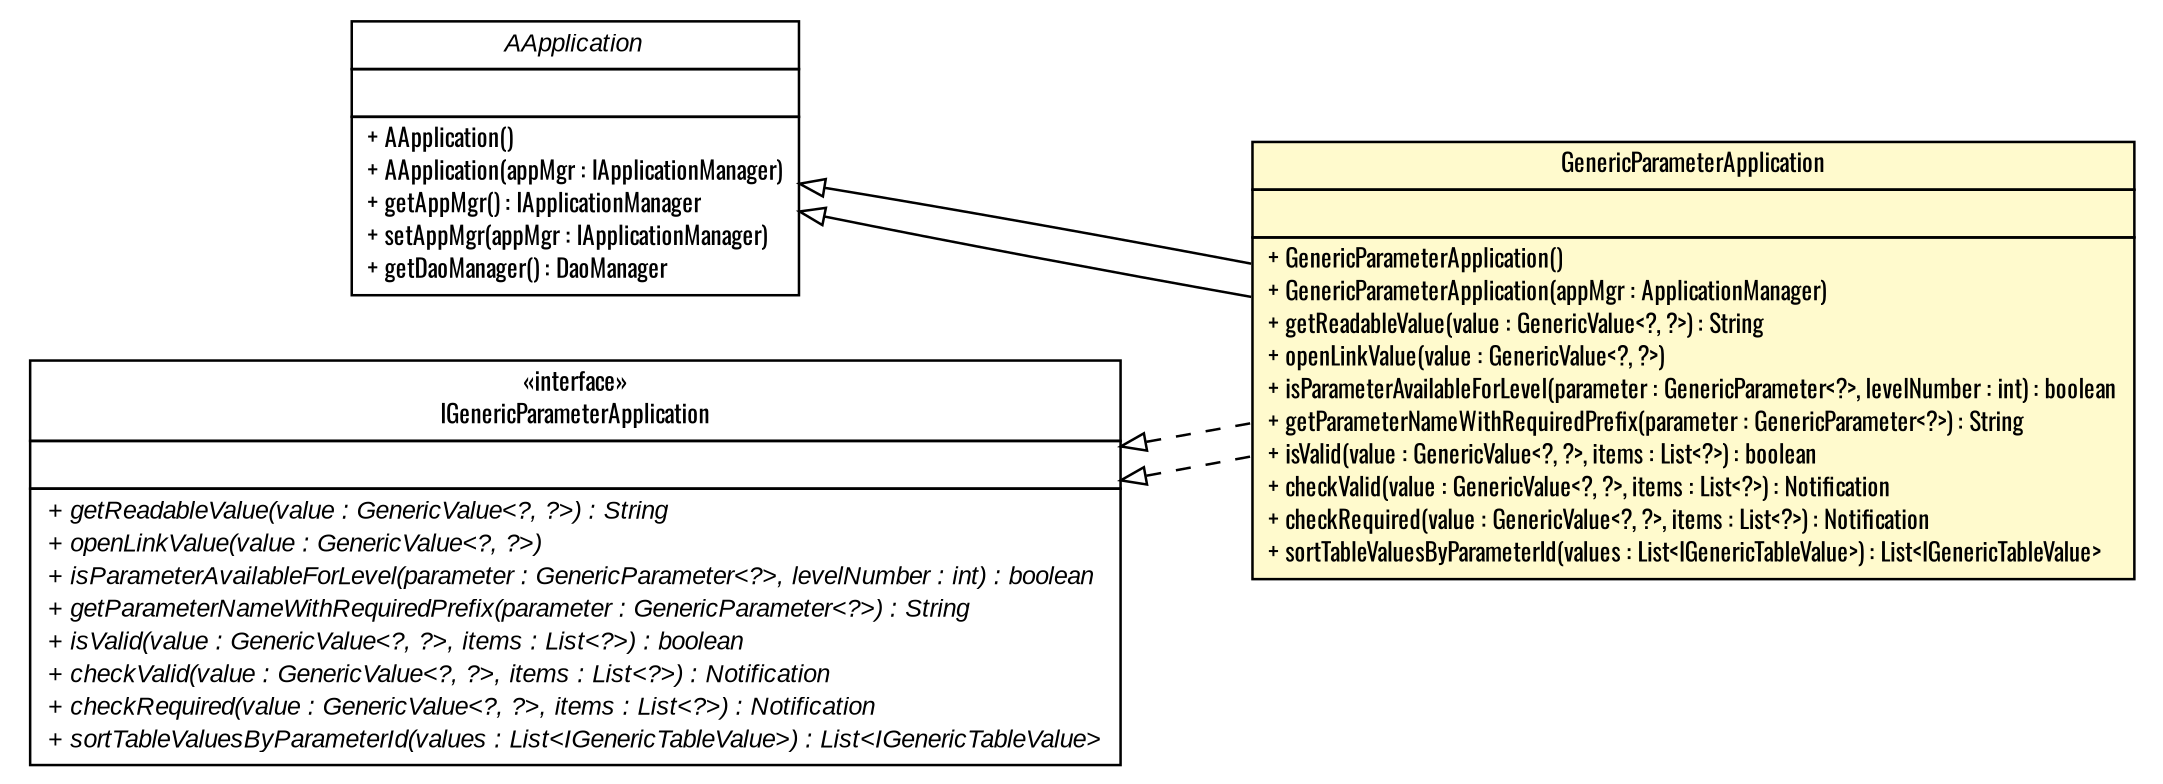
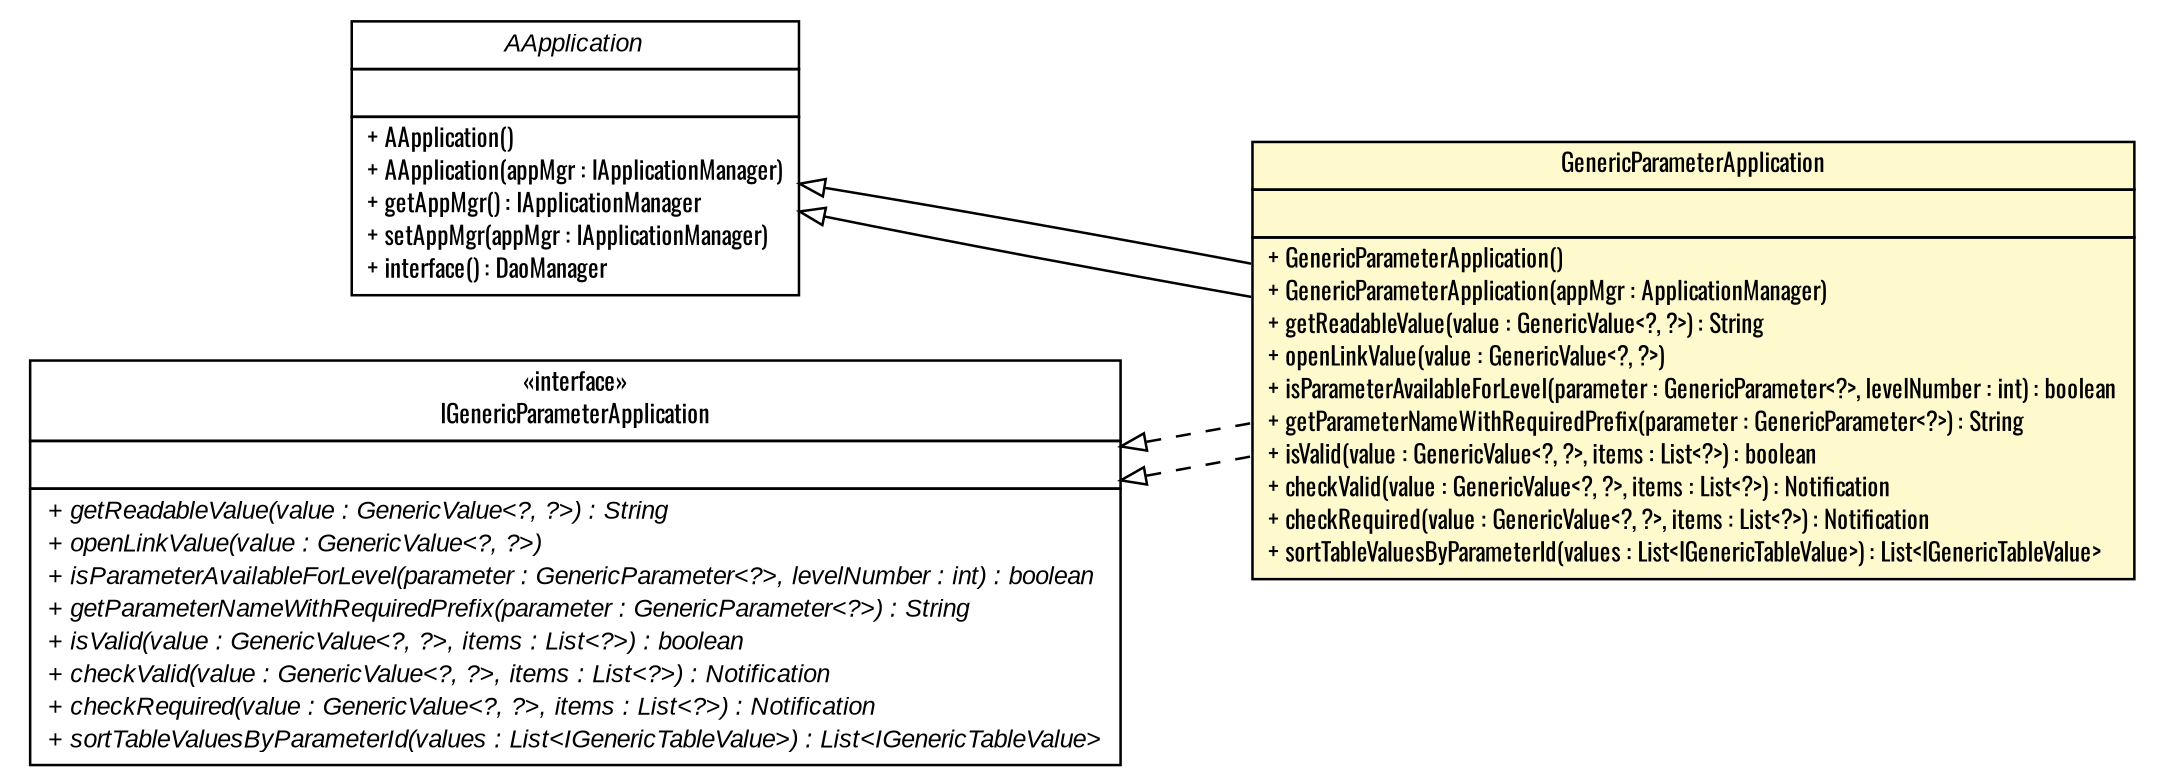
(518, 270) -> (487, 270)
